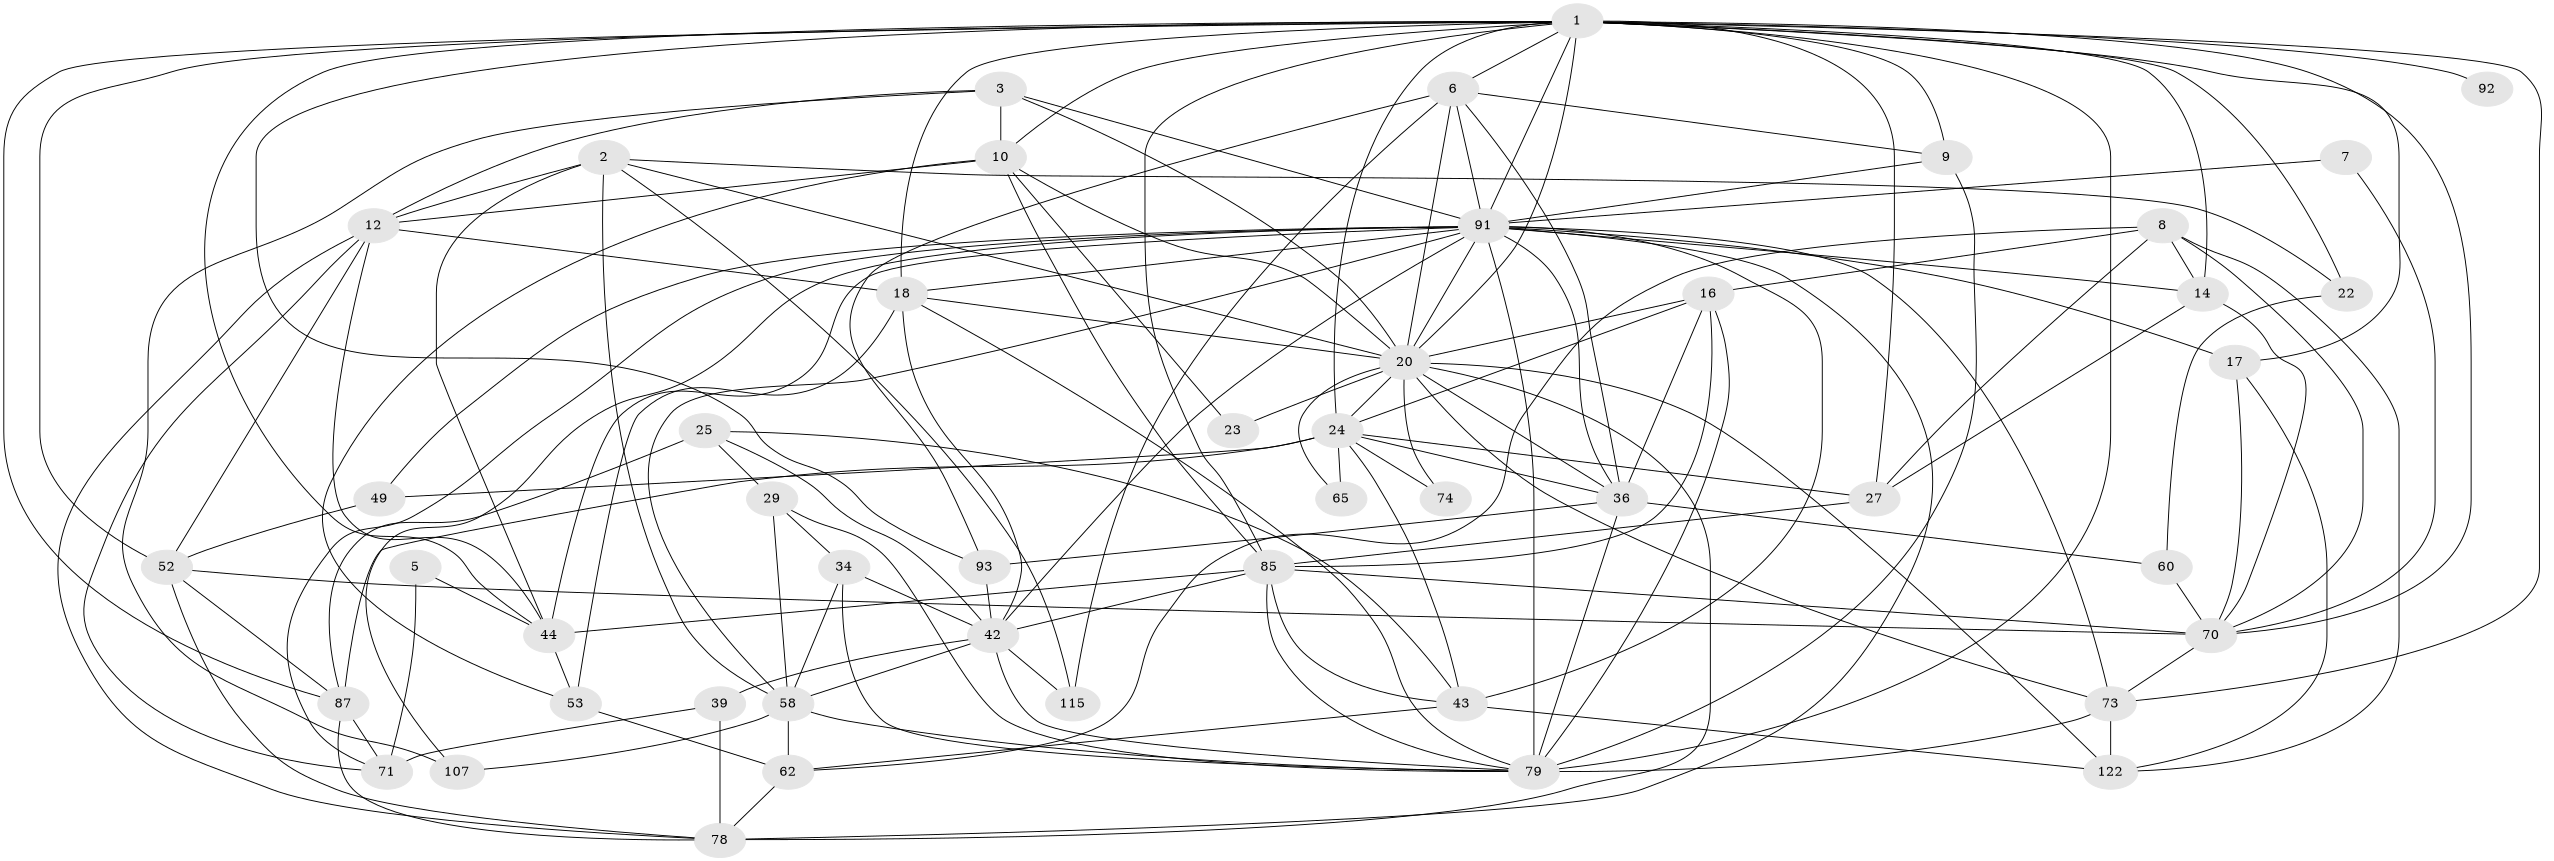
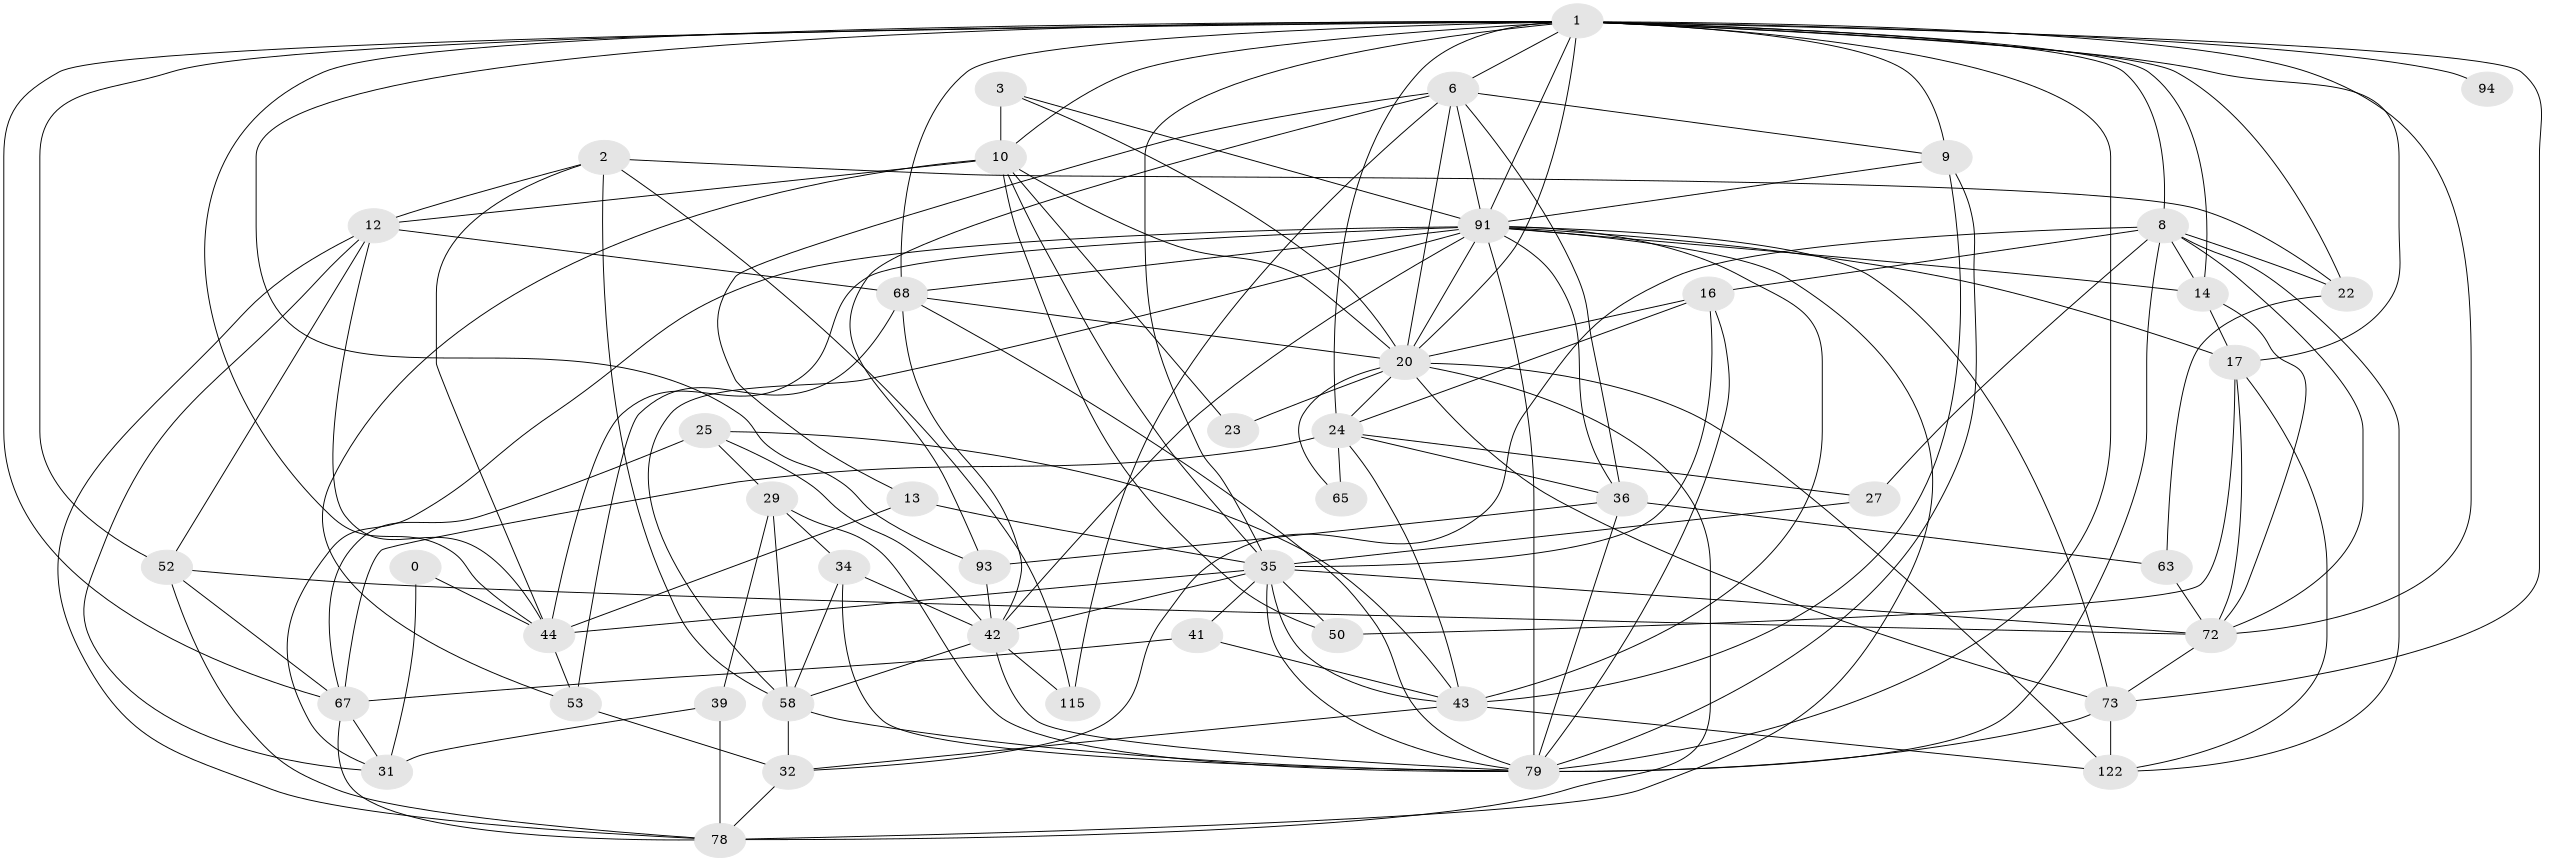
(2487, 89) -> (2487, 89)
(676, 118) -> none
(1888, 127) -> (2104, 64)
(2346, 157) -> none
none -> (2256, 258)
(1005, 260) -> none
(902, 294) -> (902, 294)
(1665, 397) -> none
(2039, 397) -> (2217, 324)
(1509, 428) -> none
(379, 499) -> none
none -> (913, 499)
(1446, 499) -> none
none -> (1869, 563)
(415, 567) -> (415, 567)
(1269, 567) -> (1269, 567)
(2167, 567) -> (2167, 567)
none -> (1197, 636)
none -> (1338, 636)
(2211, 636) -> (2211, 636)
(858, 659) -> (745, 606)
none -> (2042, 677)
(343, 704) -> (343, 704)
(387, 772) -> (387, 772)
(457, 772) -> none
(788, 772) -> (788, 772)
